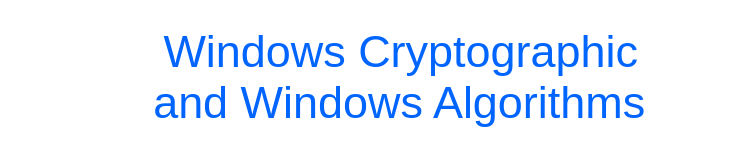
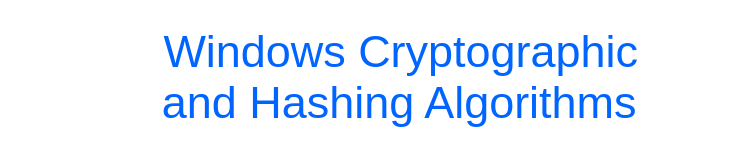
(400, 102) -> (400, 102)
